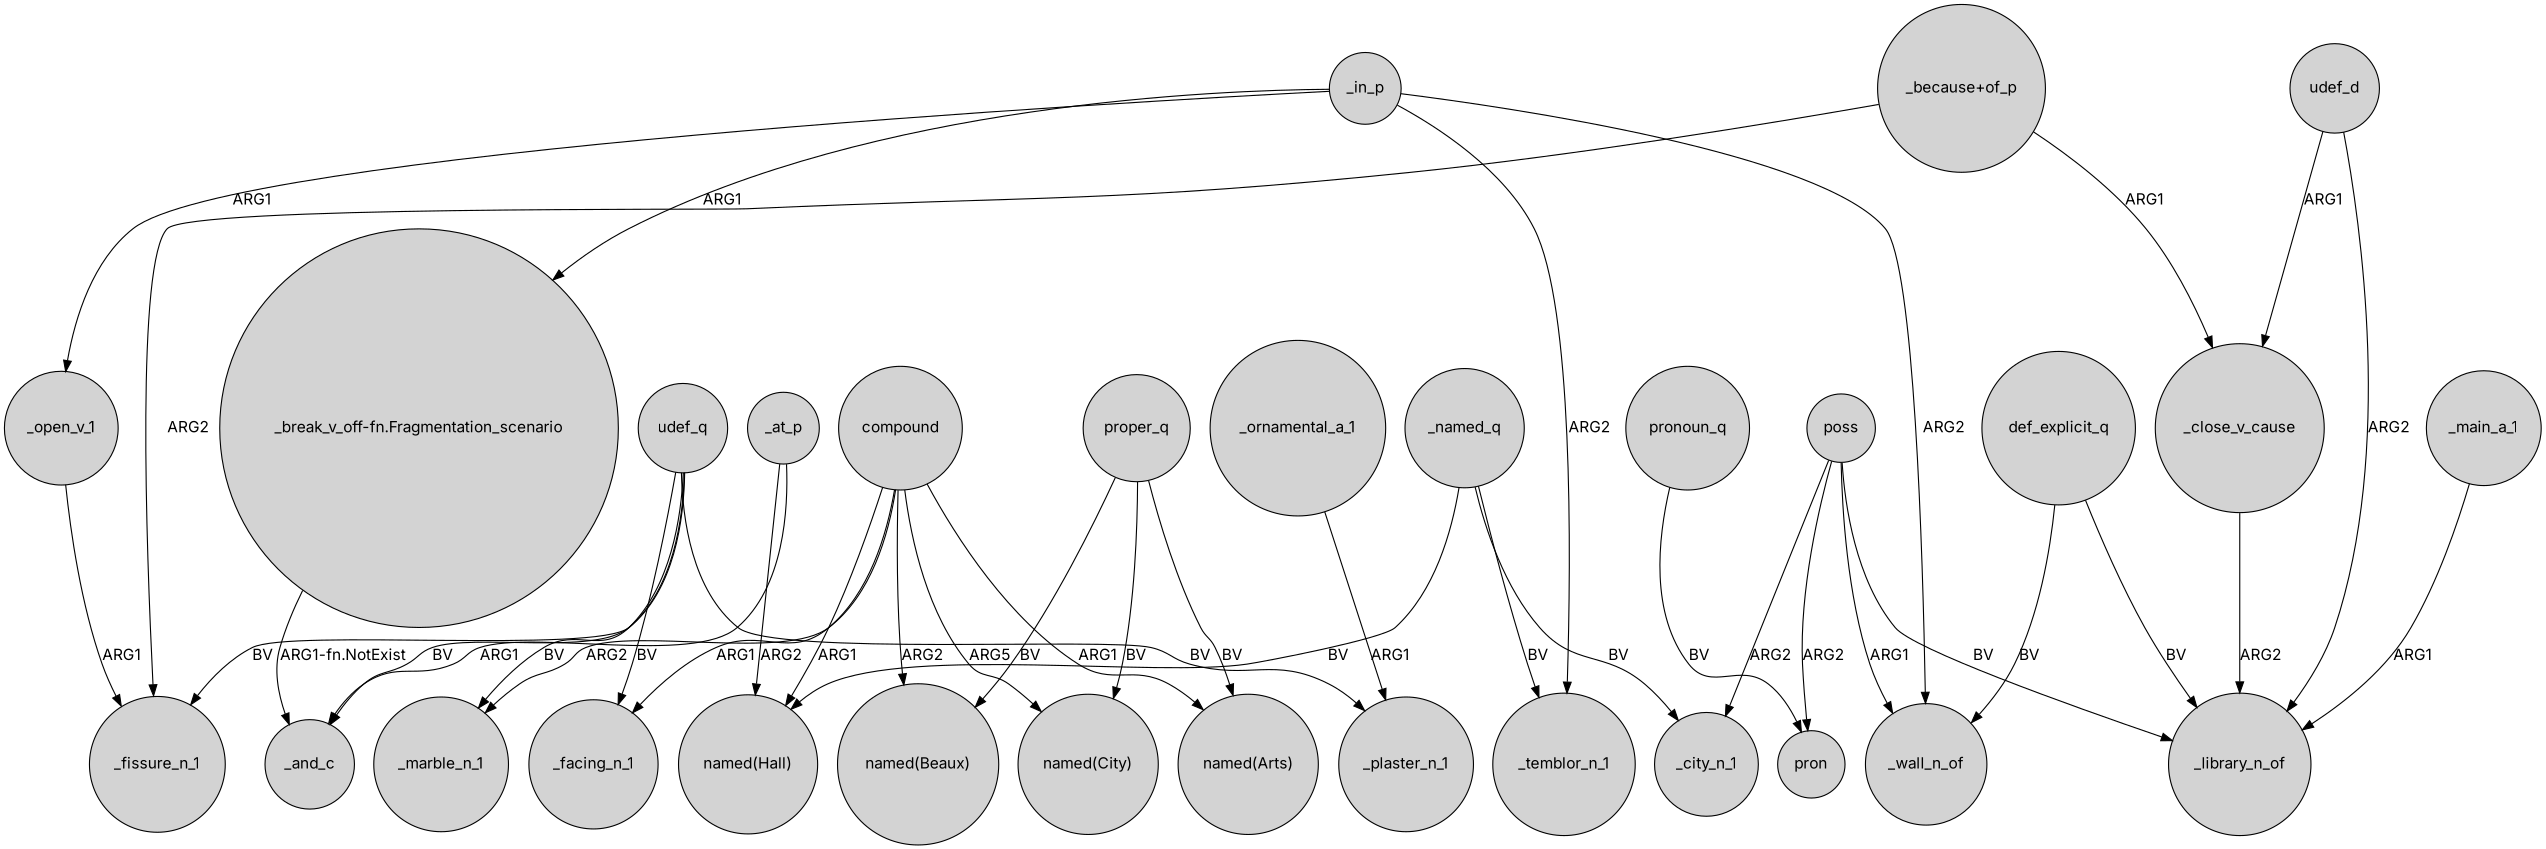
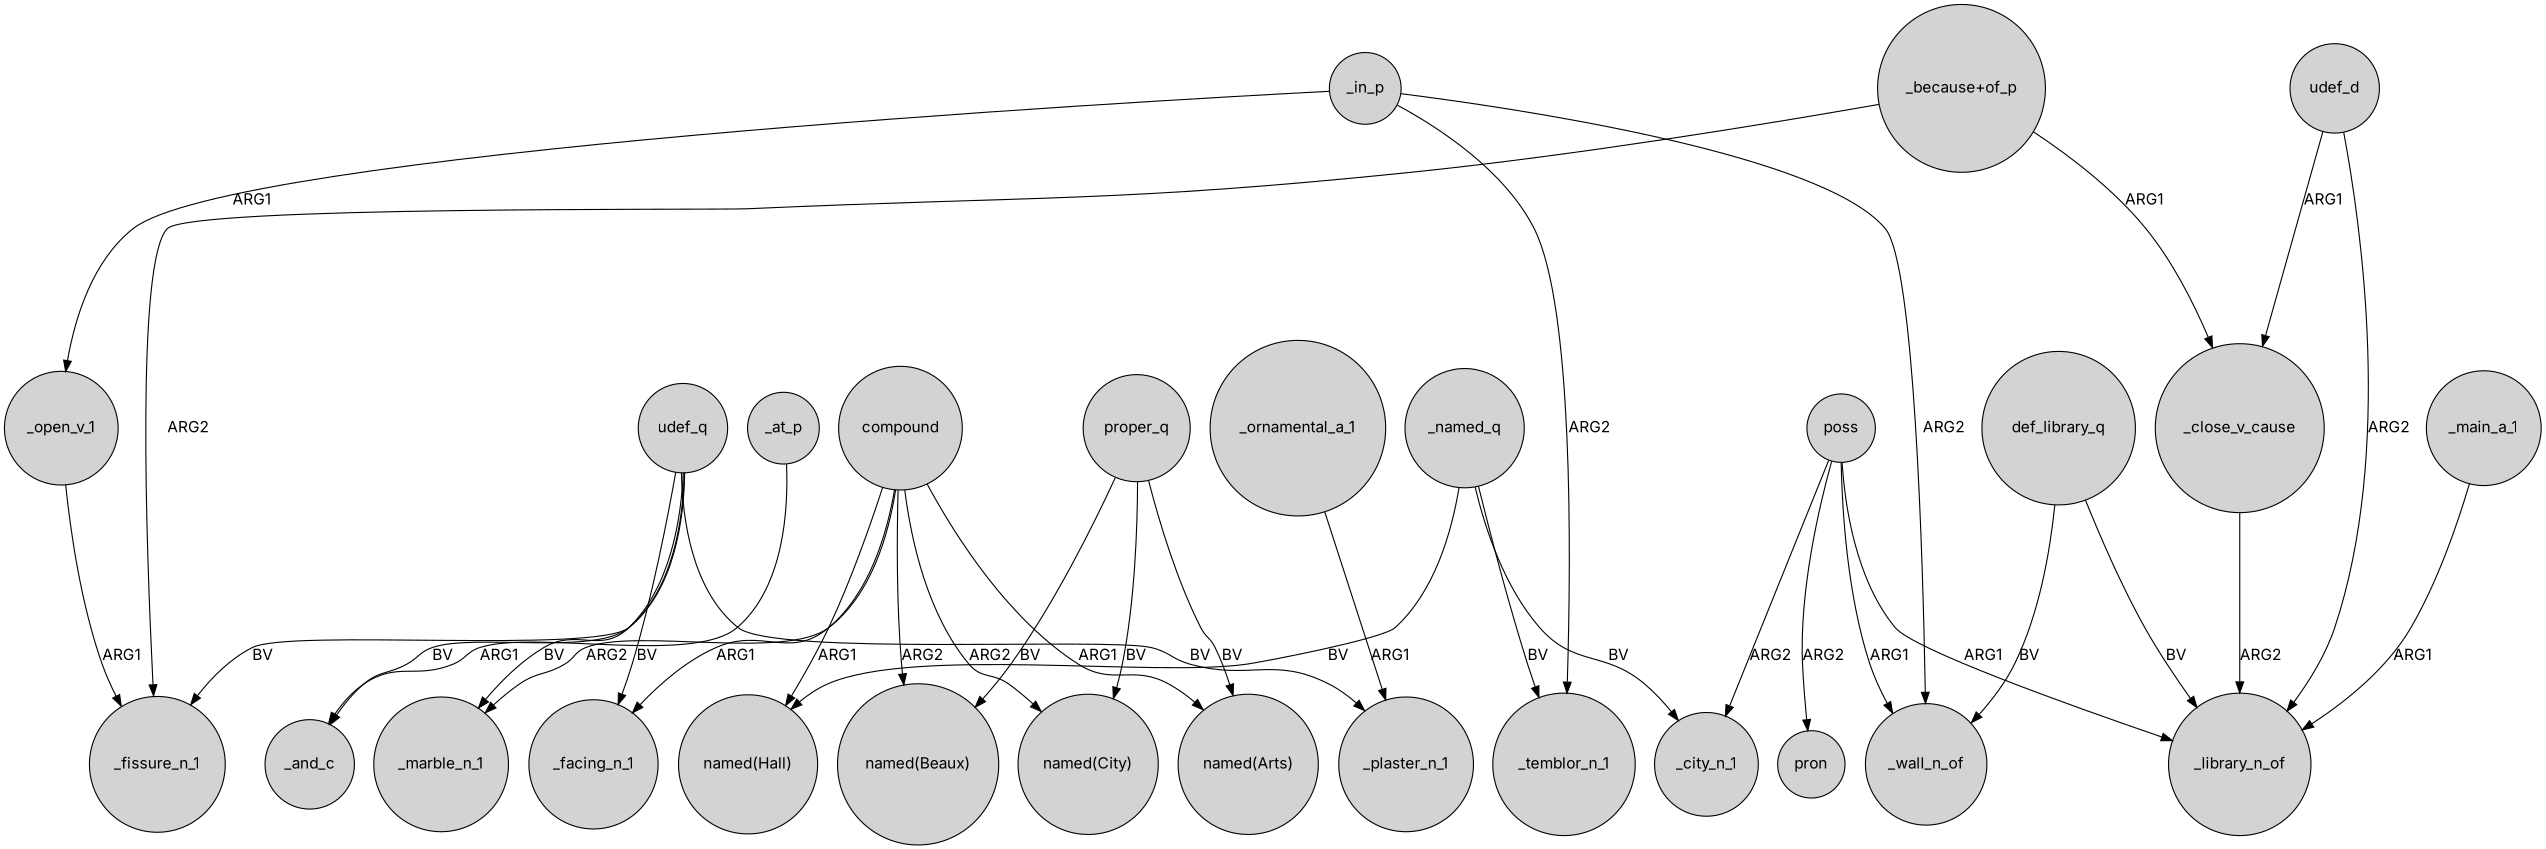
(419, 428) -> none
(1688, 428) -> none
(2059, 428) -> (2059, 428)
(770, 557) -> none
(990, 656) -> (990, 656)
(1984, 656) -> (1984, 656)
